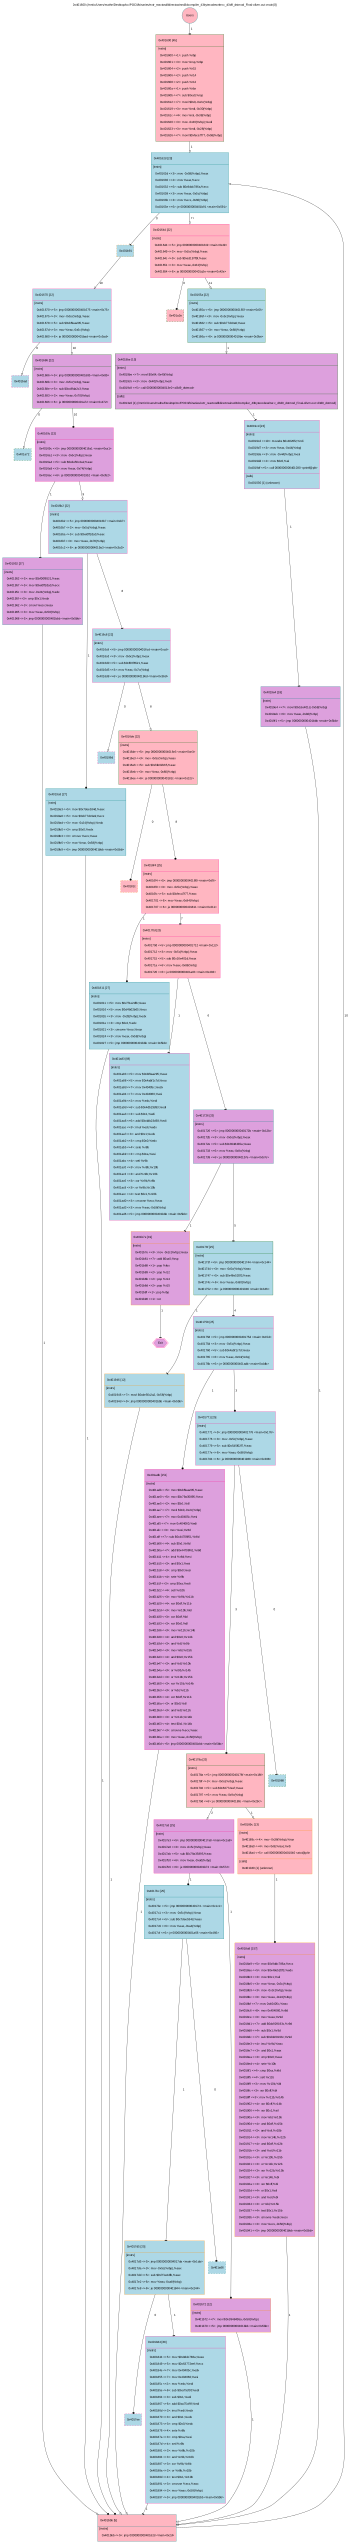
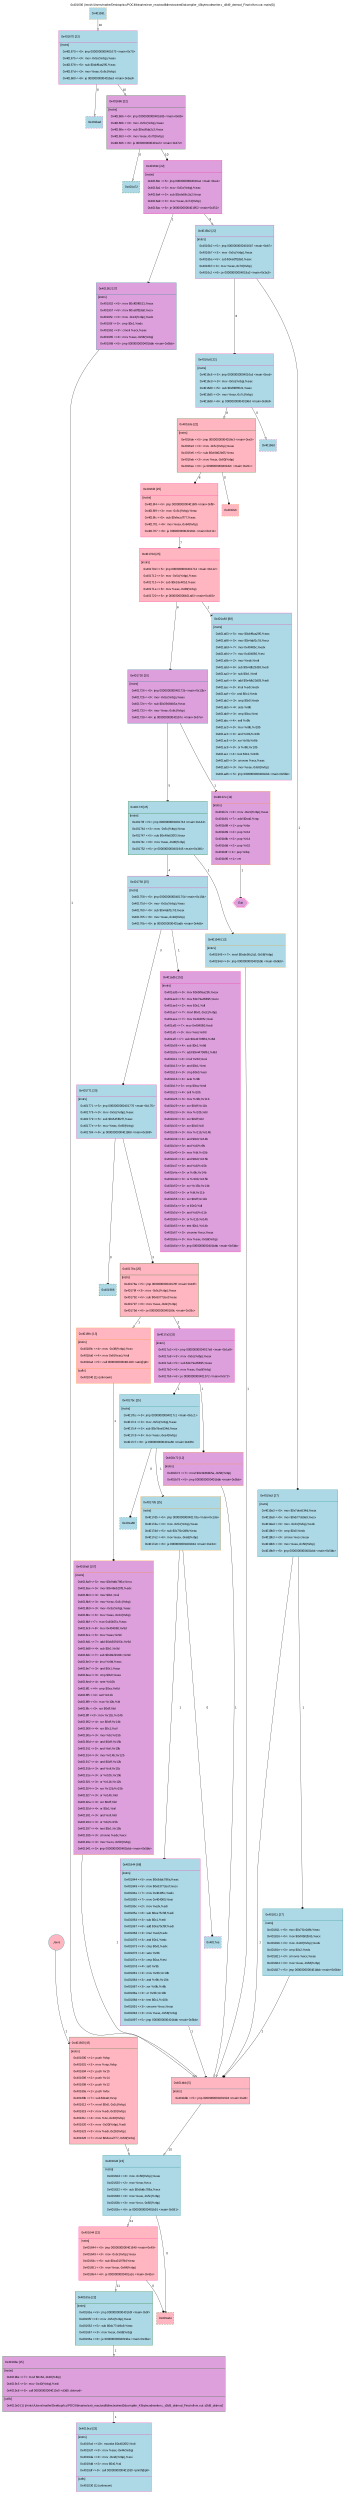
(145, 228) -> (165, 2263)
(301, 707) -> none
(131, 945) -> (300, 1732)
(125, 2131) -> none
